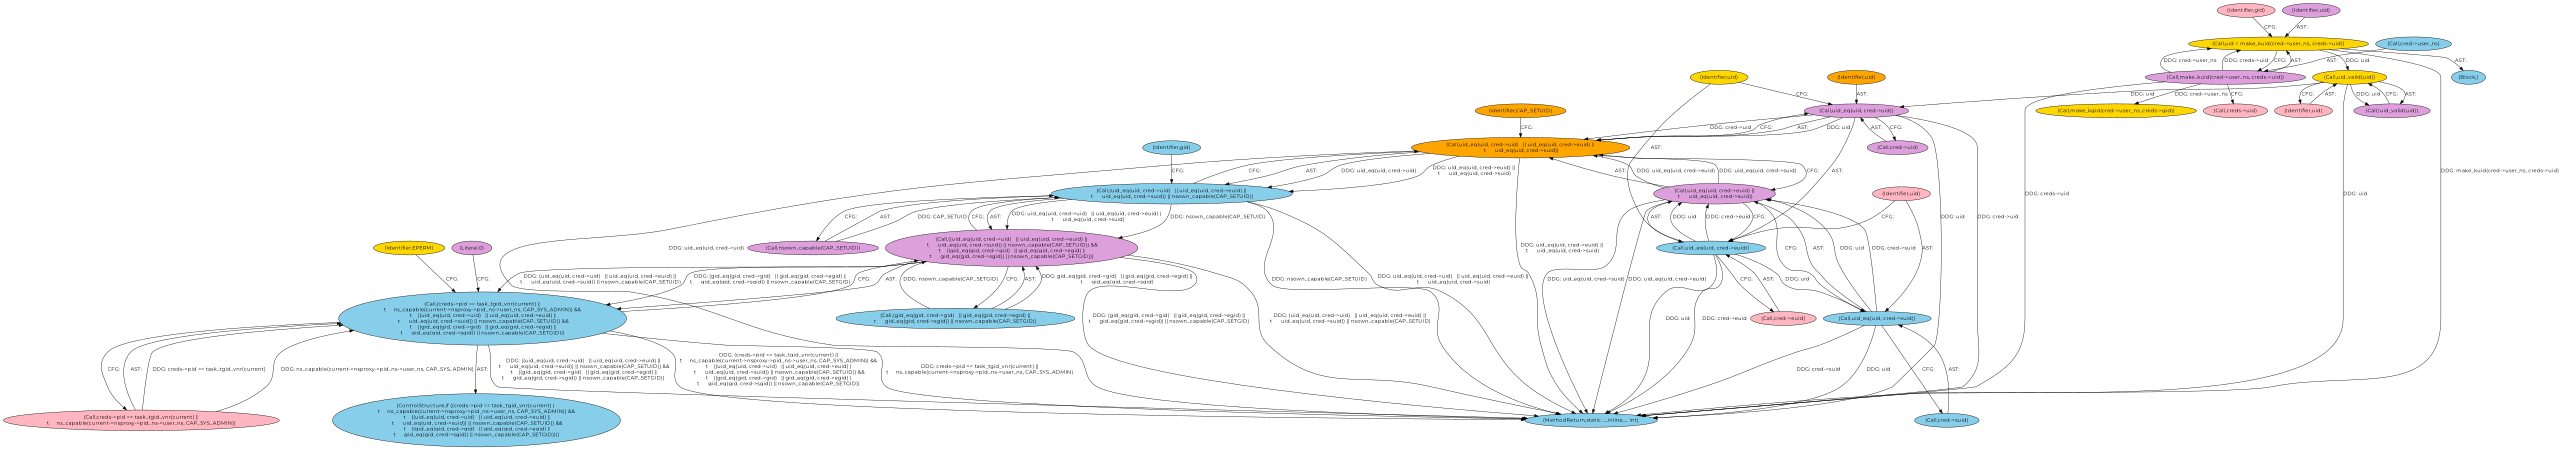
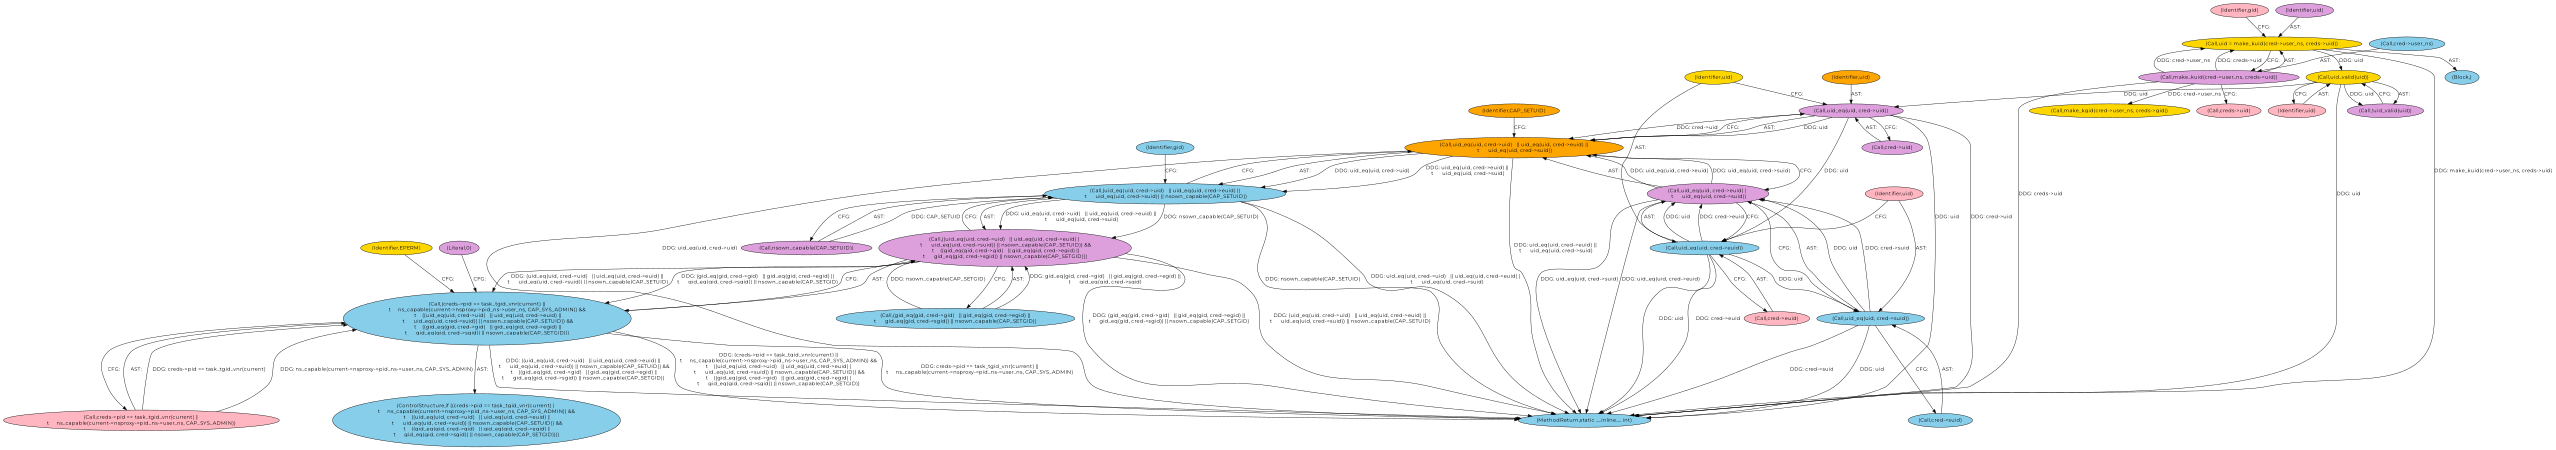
(1838, 171) -> (1836, 171)
